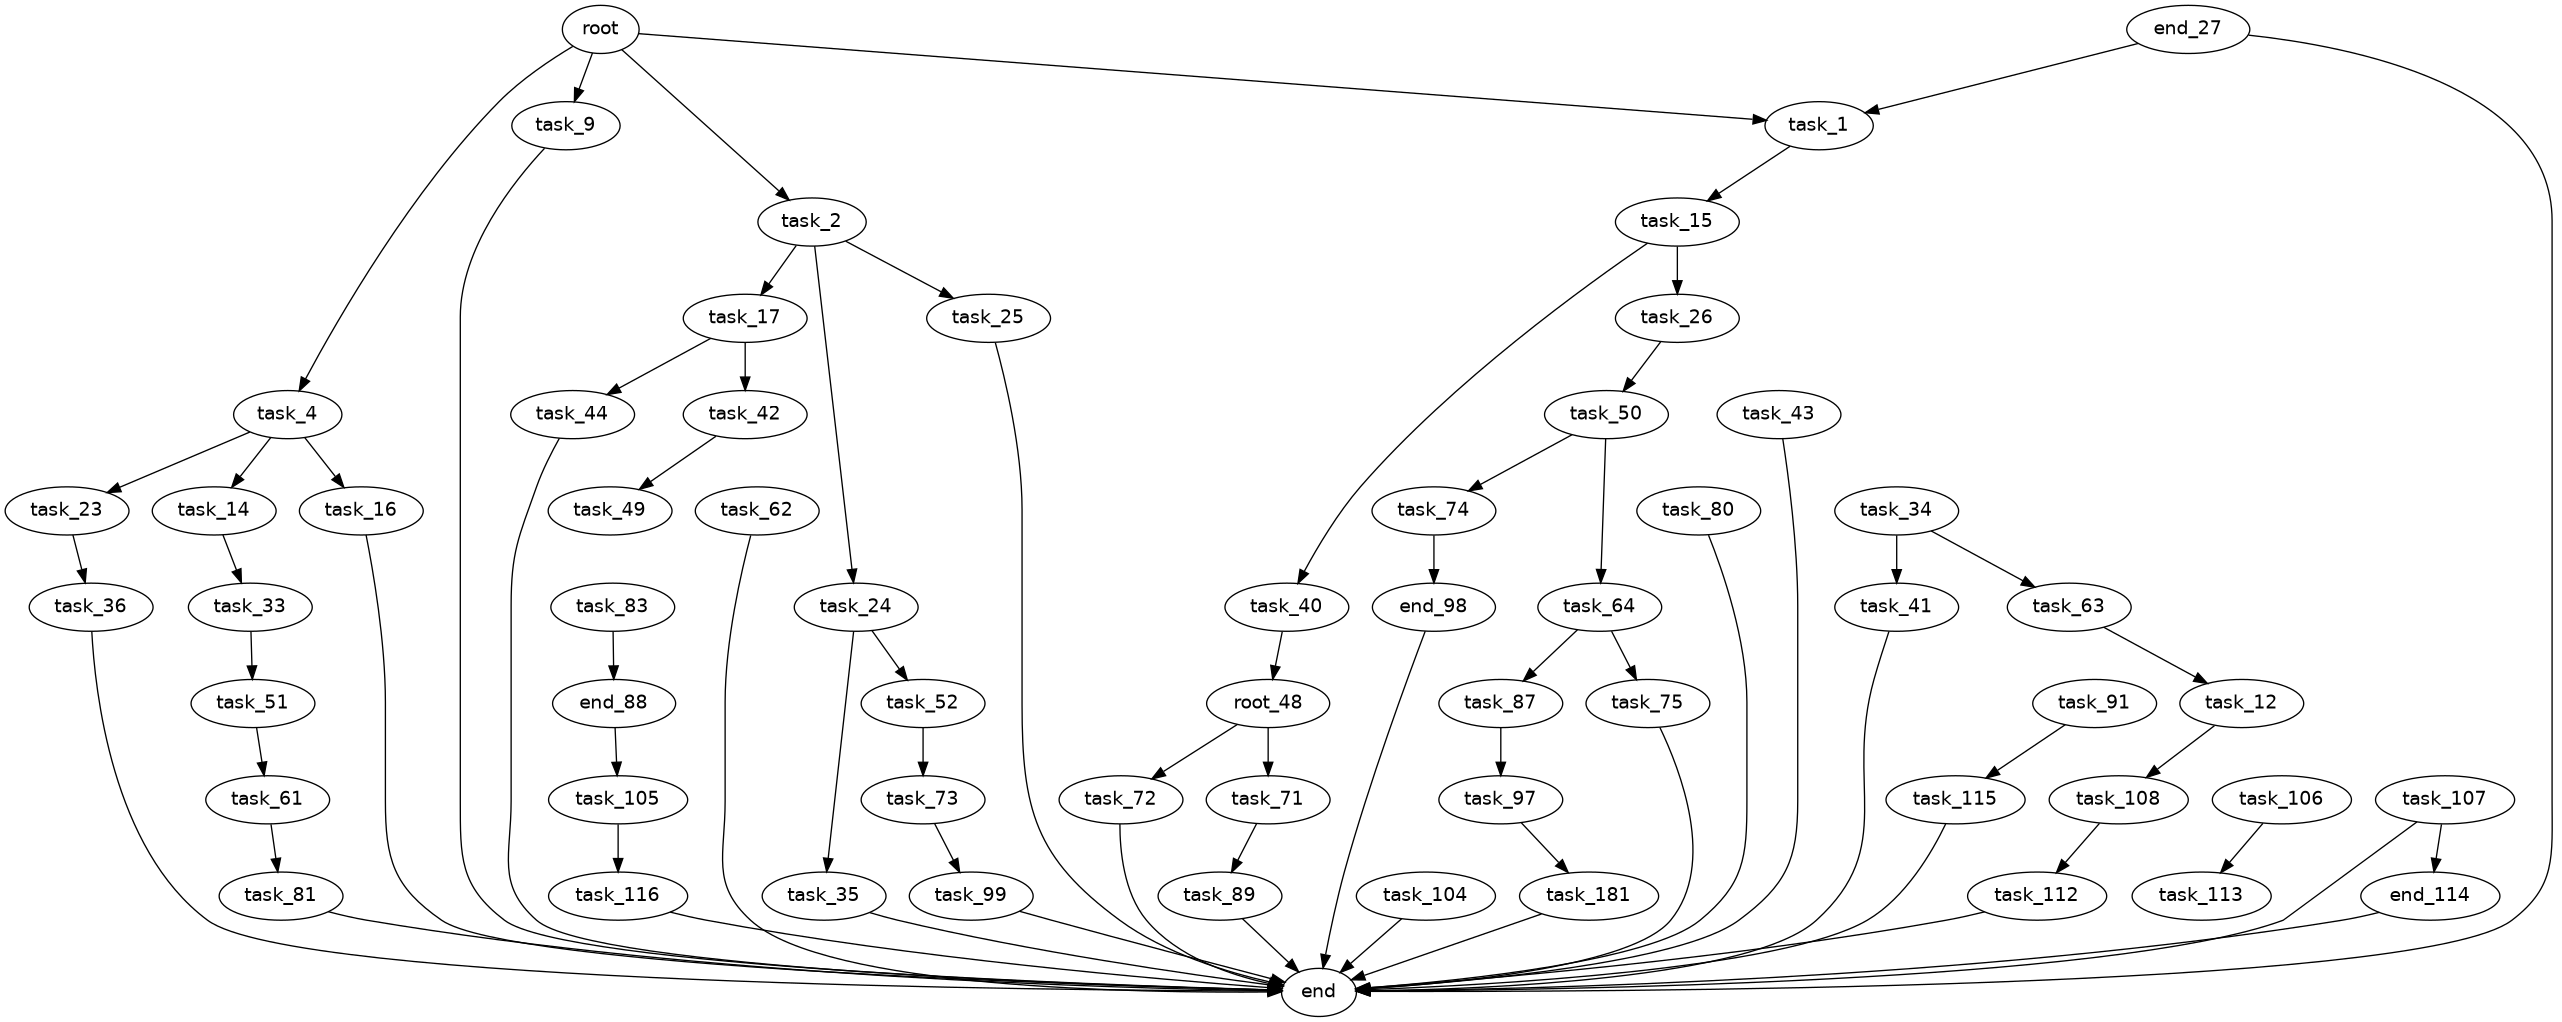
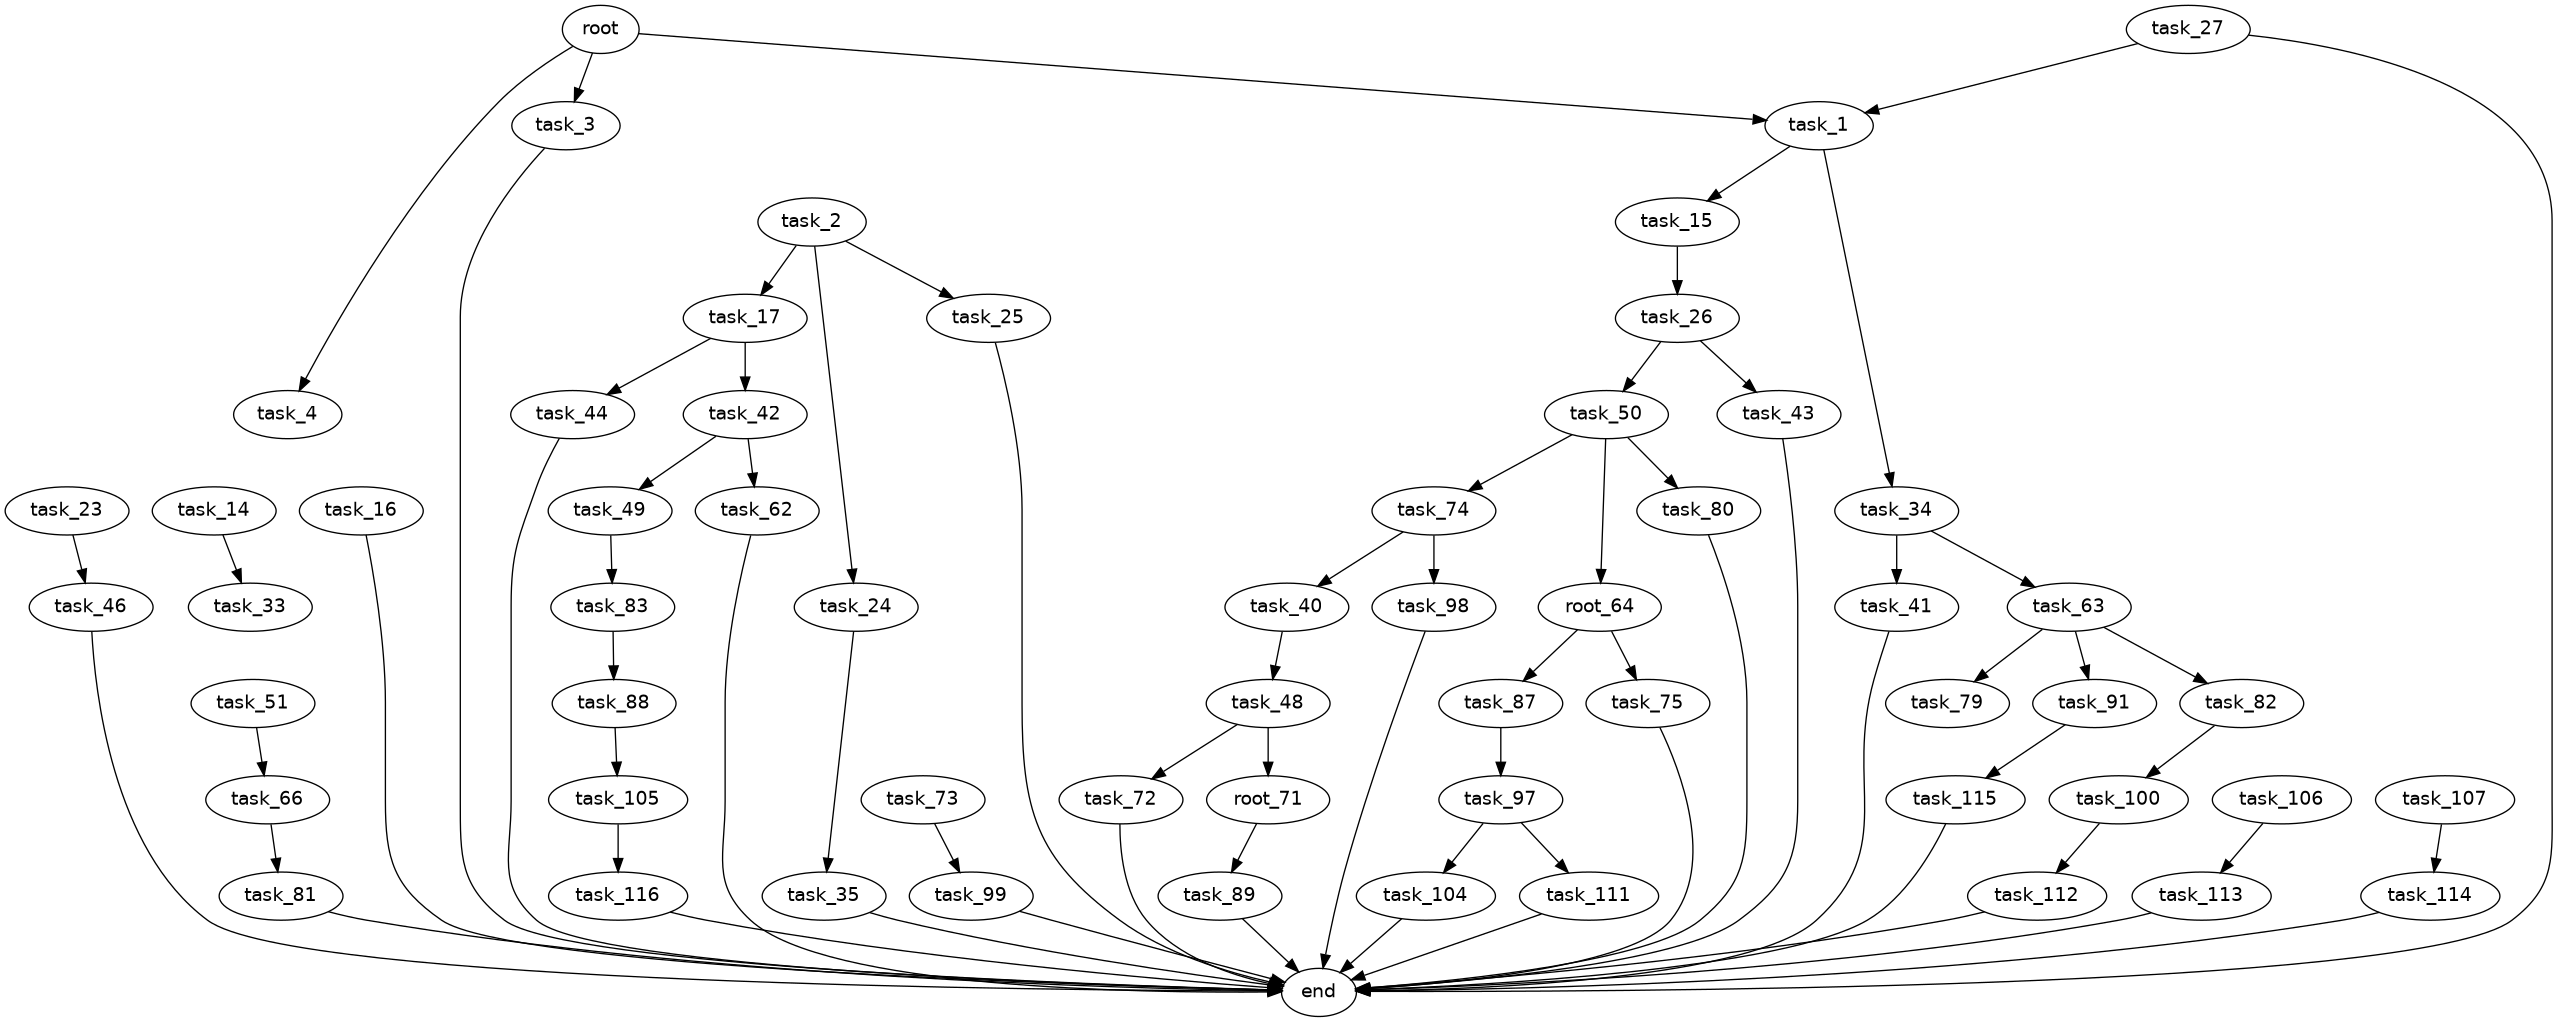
(2188, 29) -> (2188, 29)
(700, 120) -> none
(566, 126) -> (566, 126)
none -> (1857, 311)
none -> (1723, 362)
(1458, 390) -> (1366, 555)
none -> (750, 456)
(255, 457) -> none
(320, 457) -> none
none -> (1648, 458)
(185, 460) -> none
none -> (611, 553)
(91, 607) -> (91, 607)
(1434, 607) -> (1434, 607)
(1600, 607) -> (1600, 607)
(251, 649) -> none
none -> (2080, 649)
(614, 704) -> (614, 704)
(923, 704) -> none
(1268, 704) -> (1268, 704)
none -> (1948, 704)
(2242, 704) -> (2242, 704)
(268, 800) -> (268, 800)
(1268, 800) -> (1268, 800)
(2119, 800) -> (2119, 800)
none -> (1468, 843)
(1589, 896) -> (1589, 896)
(2430, 896) -> (2430, 896)
(1912, 973) -> (1762, 966)
